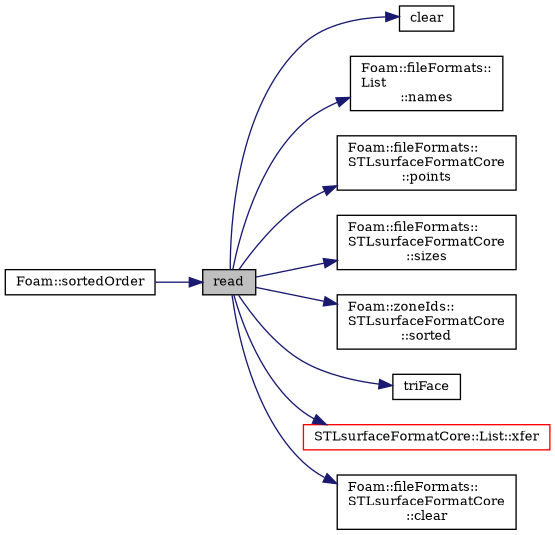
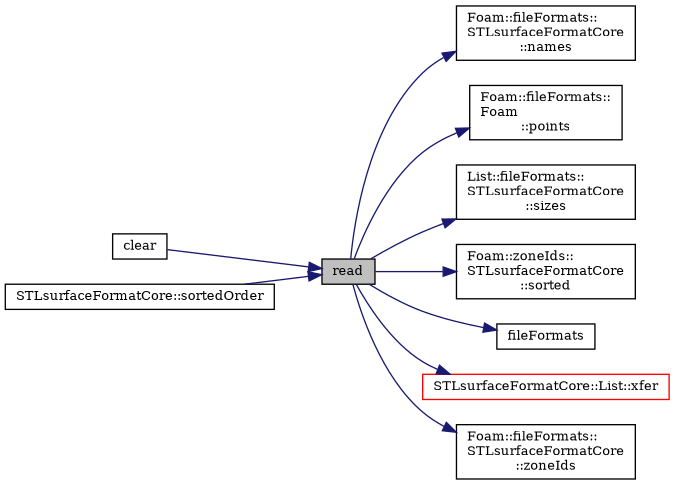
(427, 83) -> (546, 33)
(260, 108) -> (238, 258)
(427, 163) -> (546, 113)
(427, 242) -> (546, 192)
(80, 282) -> (140, 297)
(427, 387) -> (546, 337)
(427, 502) -> (546, 452)
